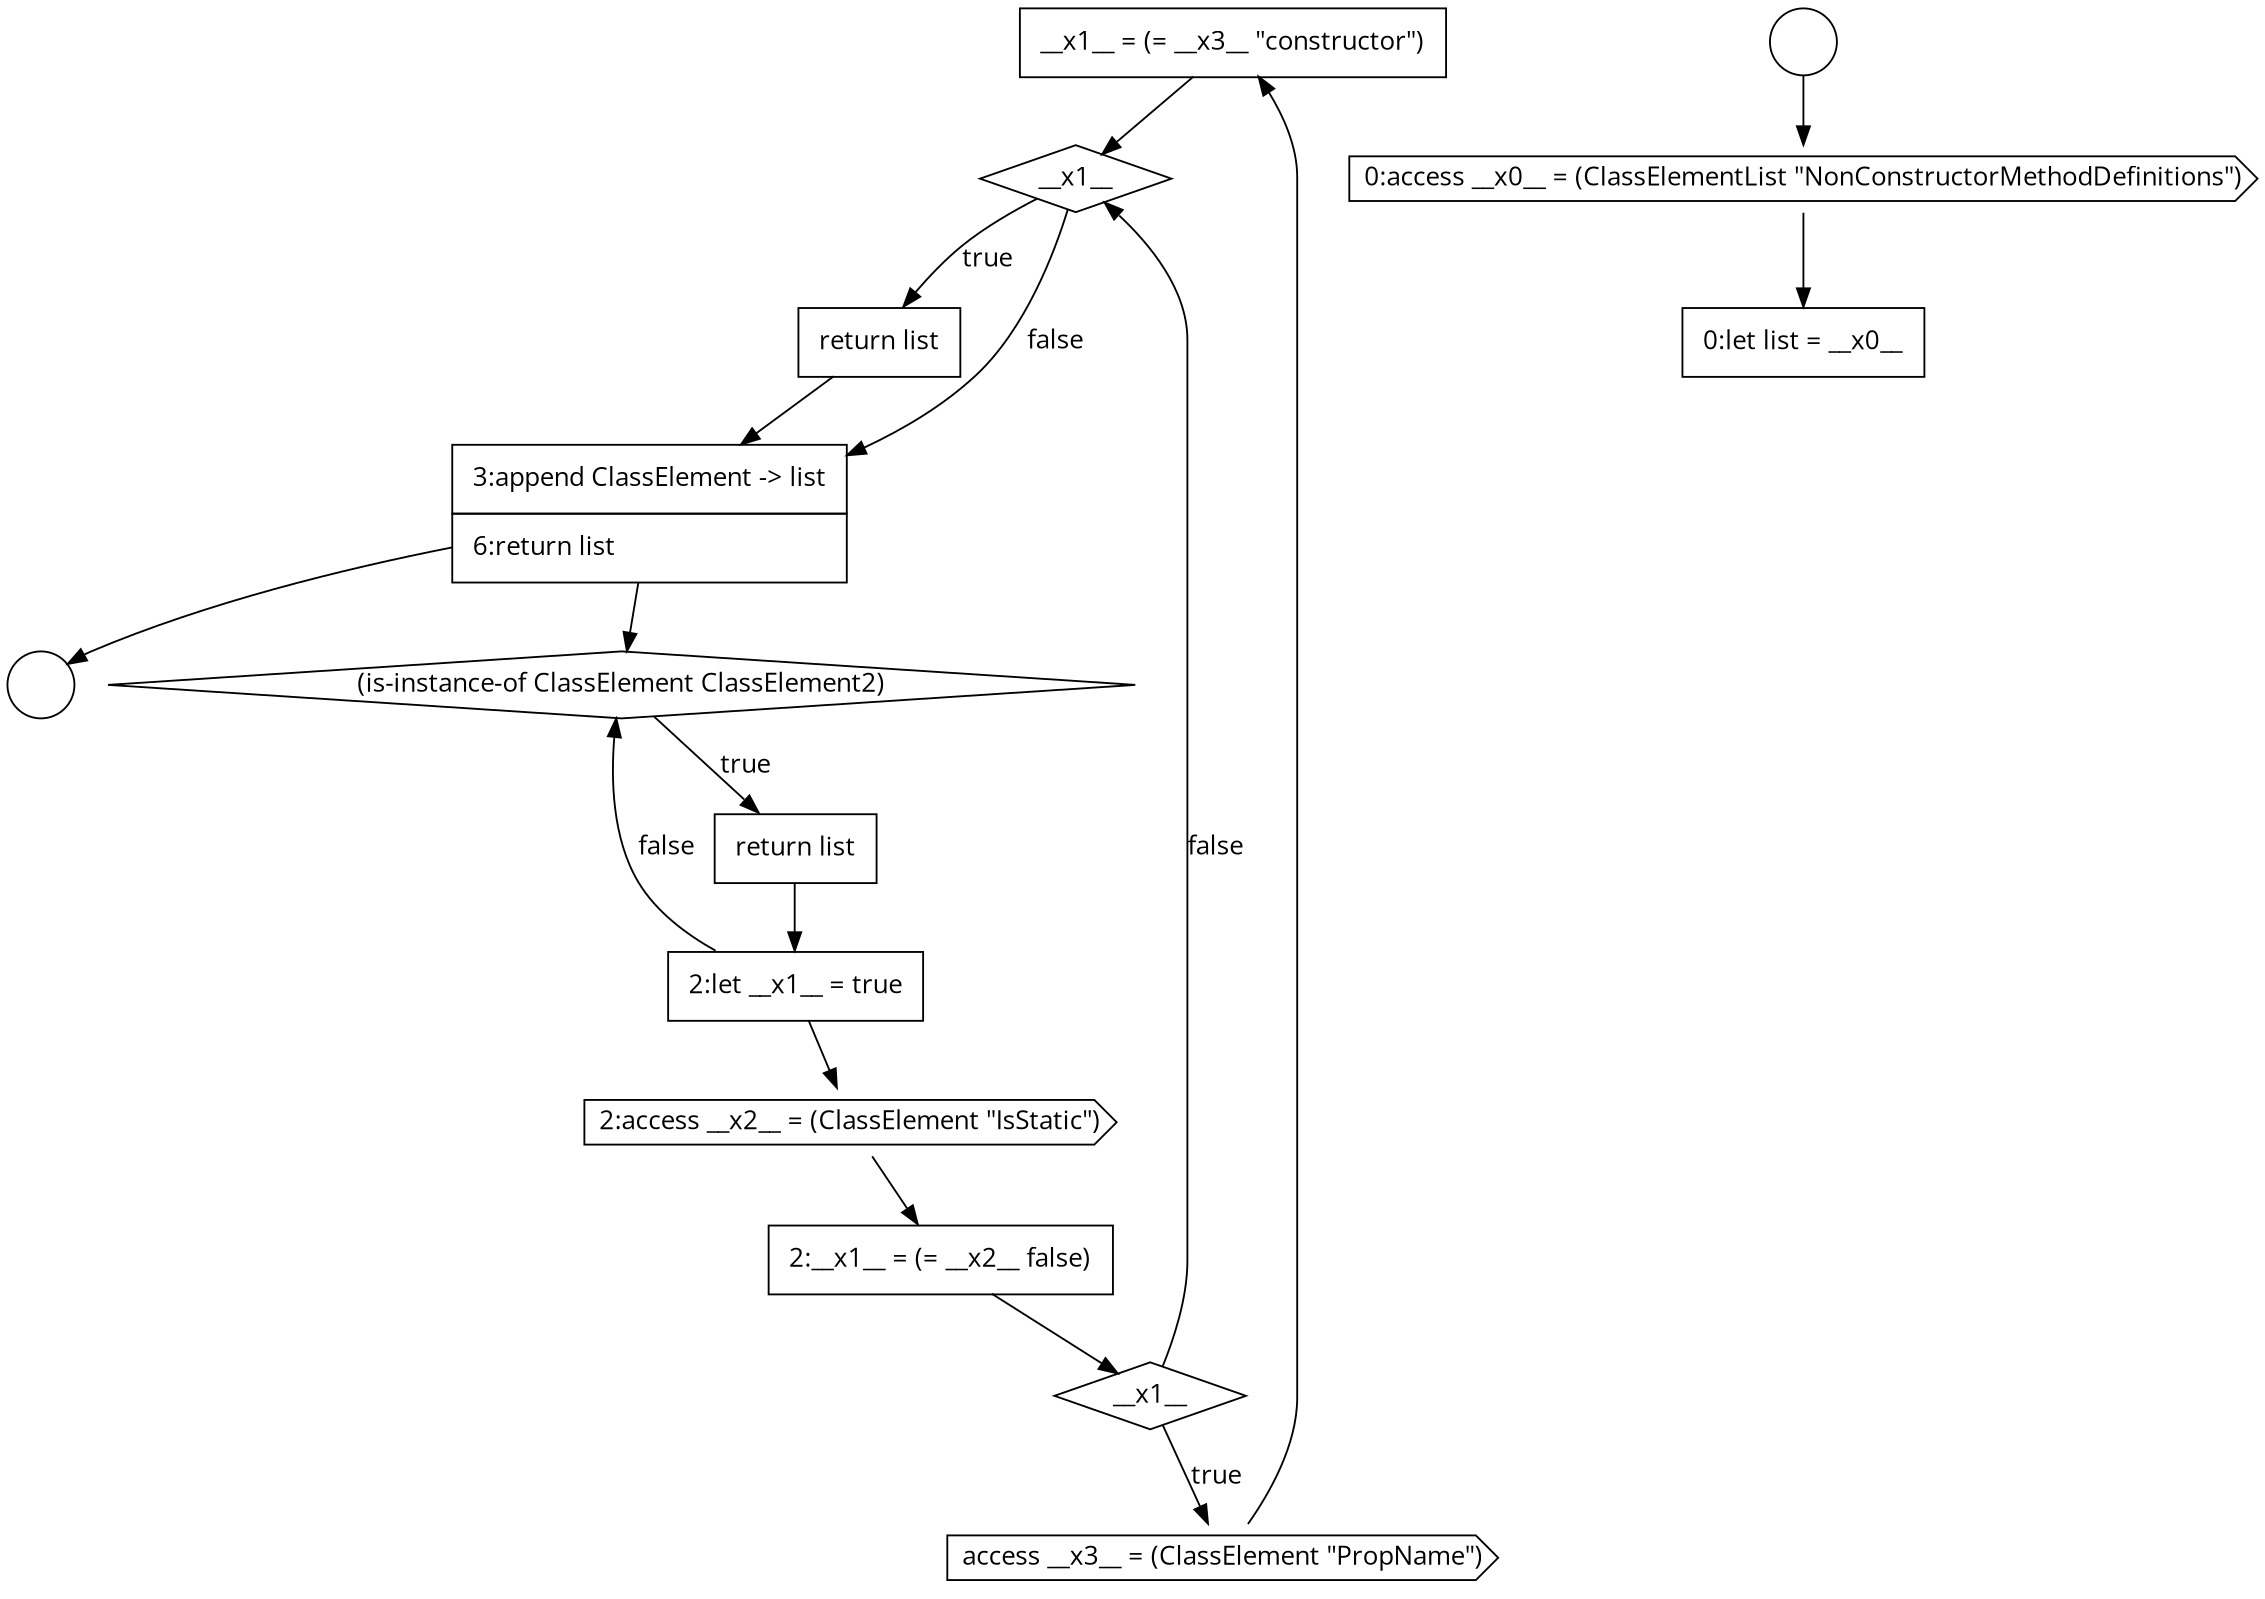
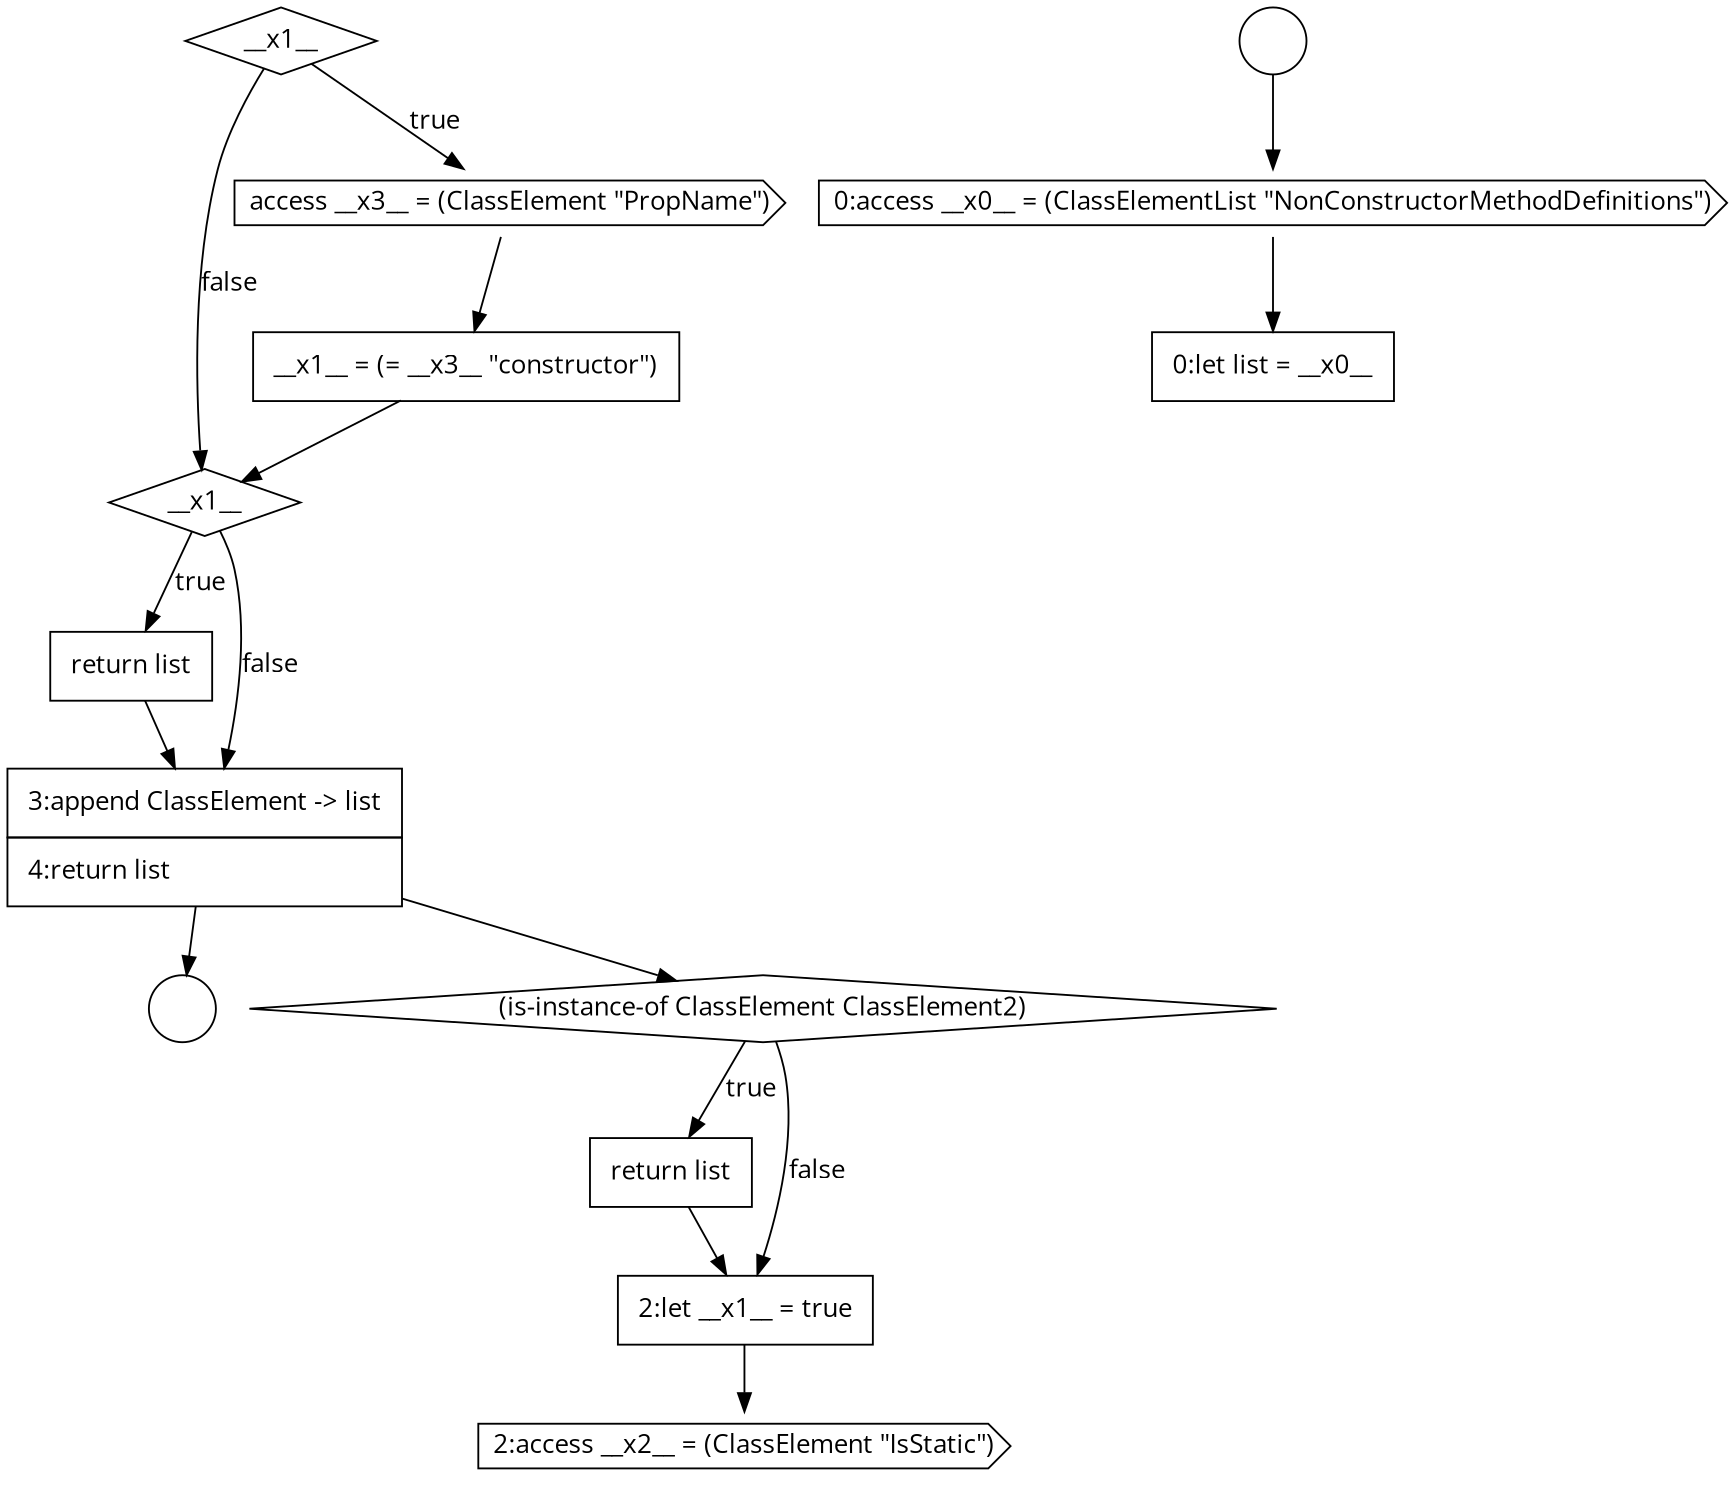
(544, 547) -> (100, 871)
(629, 862) -> (787, 1150)
(940, 1259) -> none
